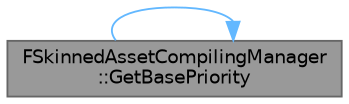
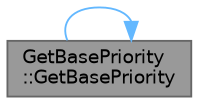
(175, 69) -> (99, 69)
